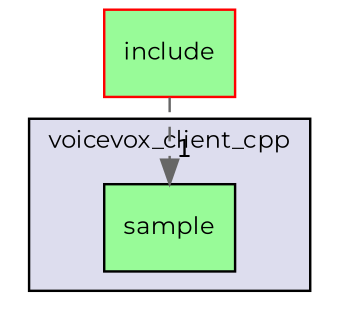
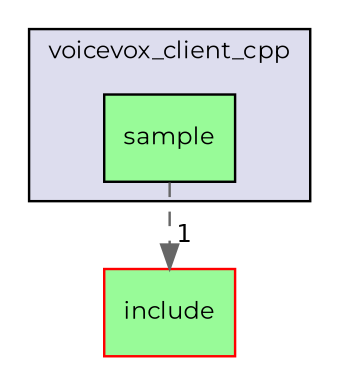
(170, 133) -> (170, 217)
